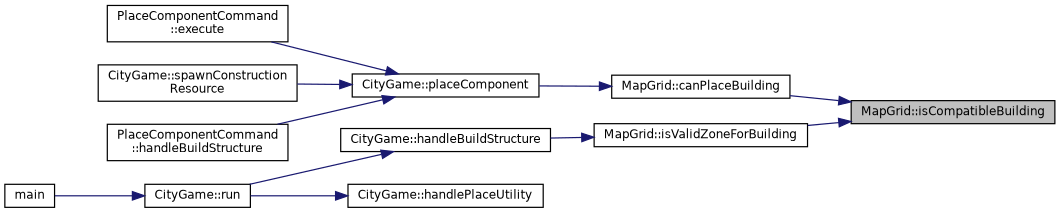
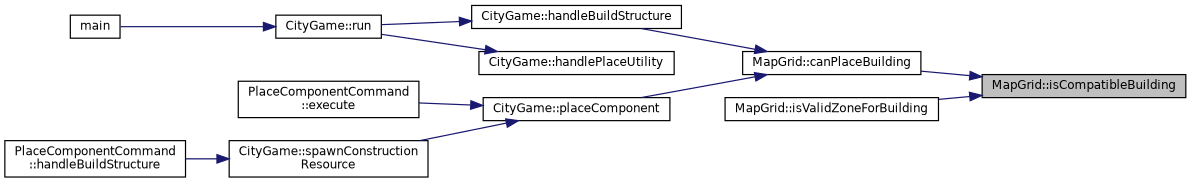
(330, 112) -> (201, 159)
(566, 138) -> (698, 39)
